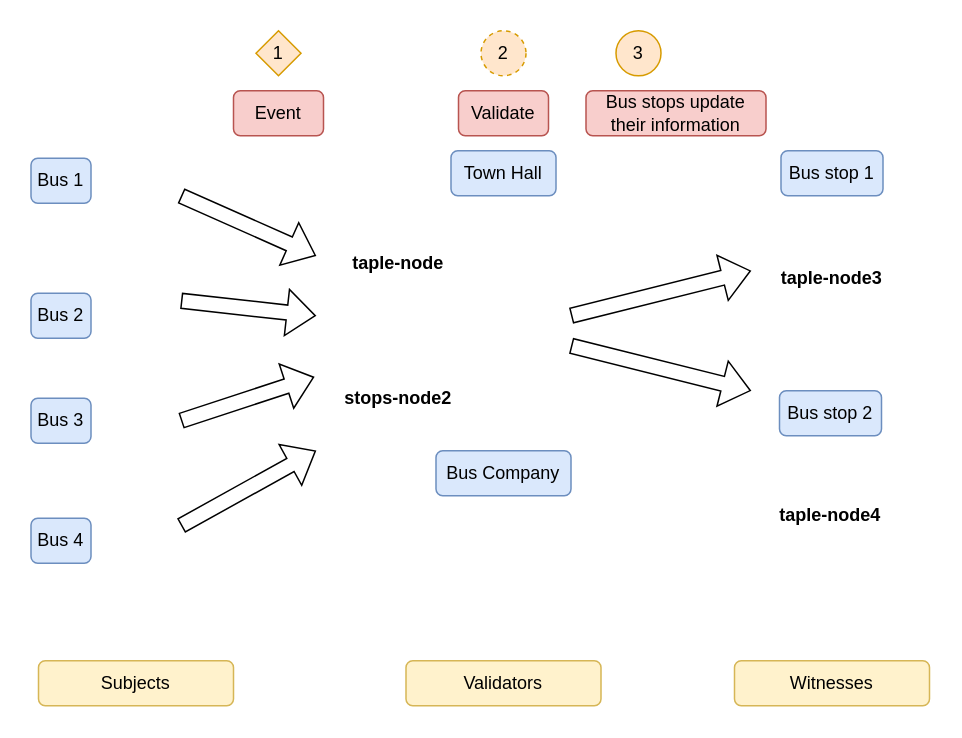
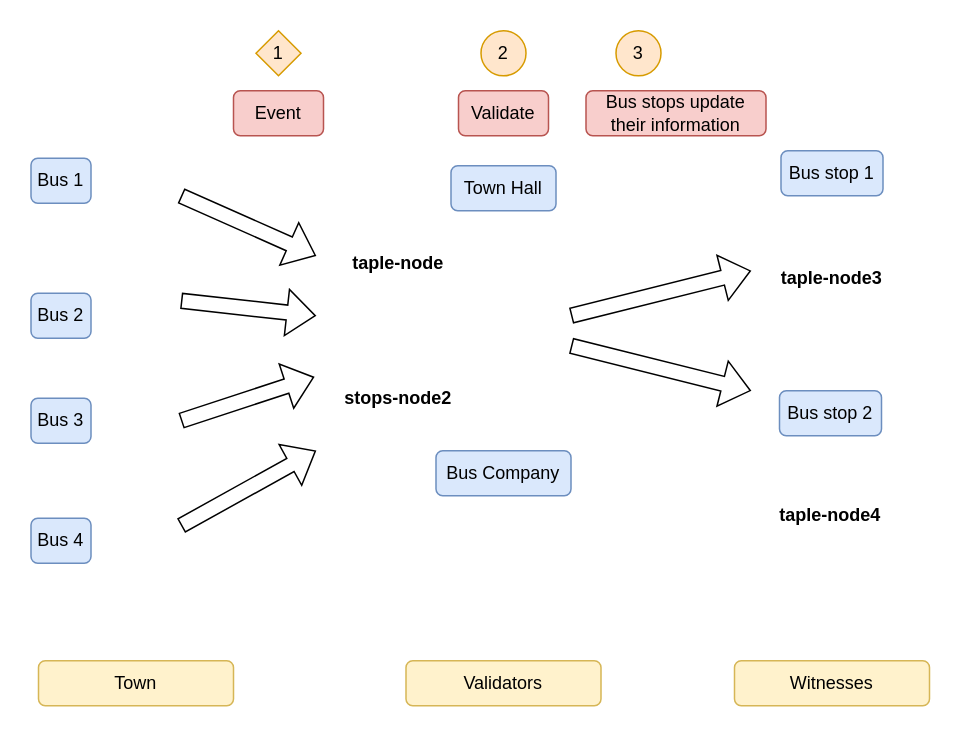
(503, 53) -> (503, 53)
(503, 173) -> (503, 188)
(136, 683) -> (136, 683)
